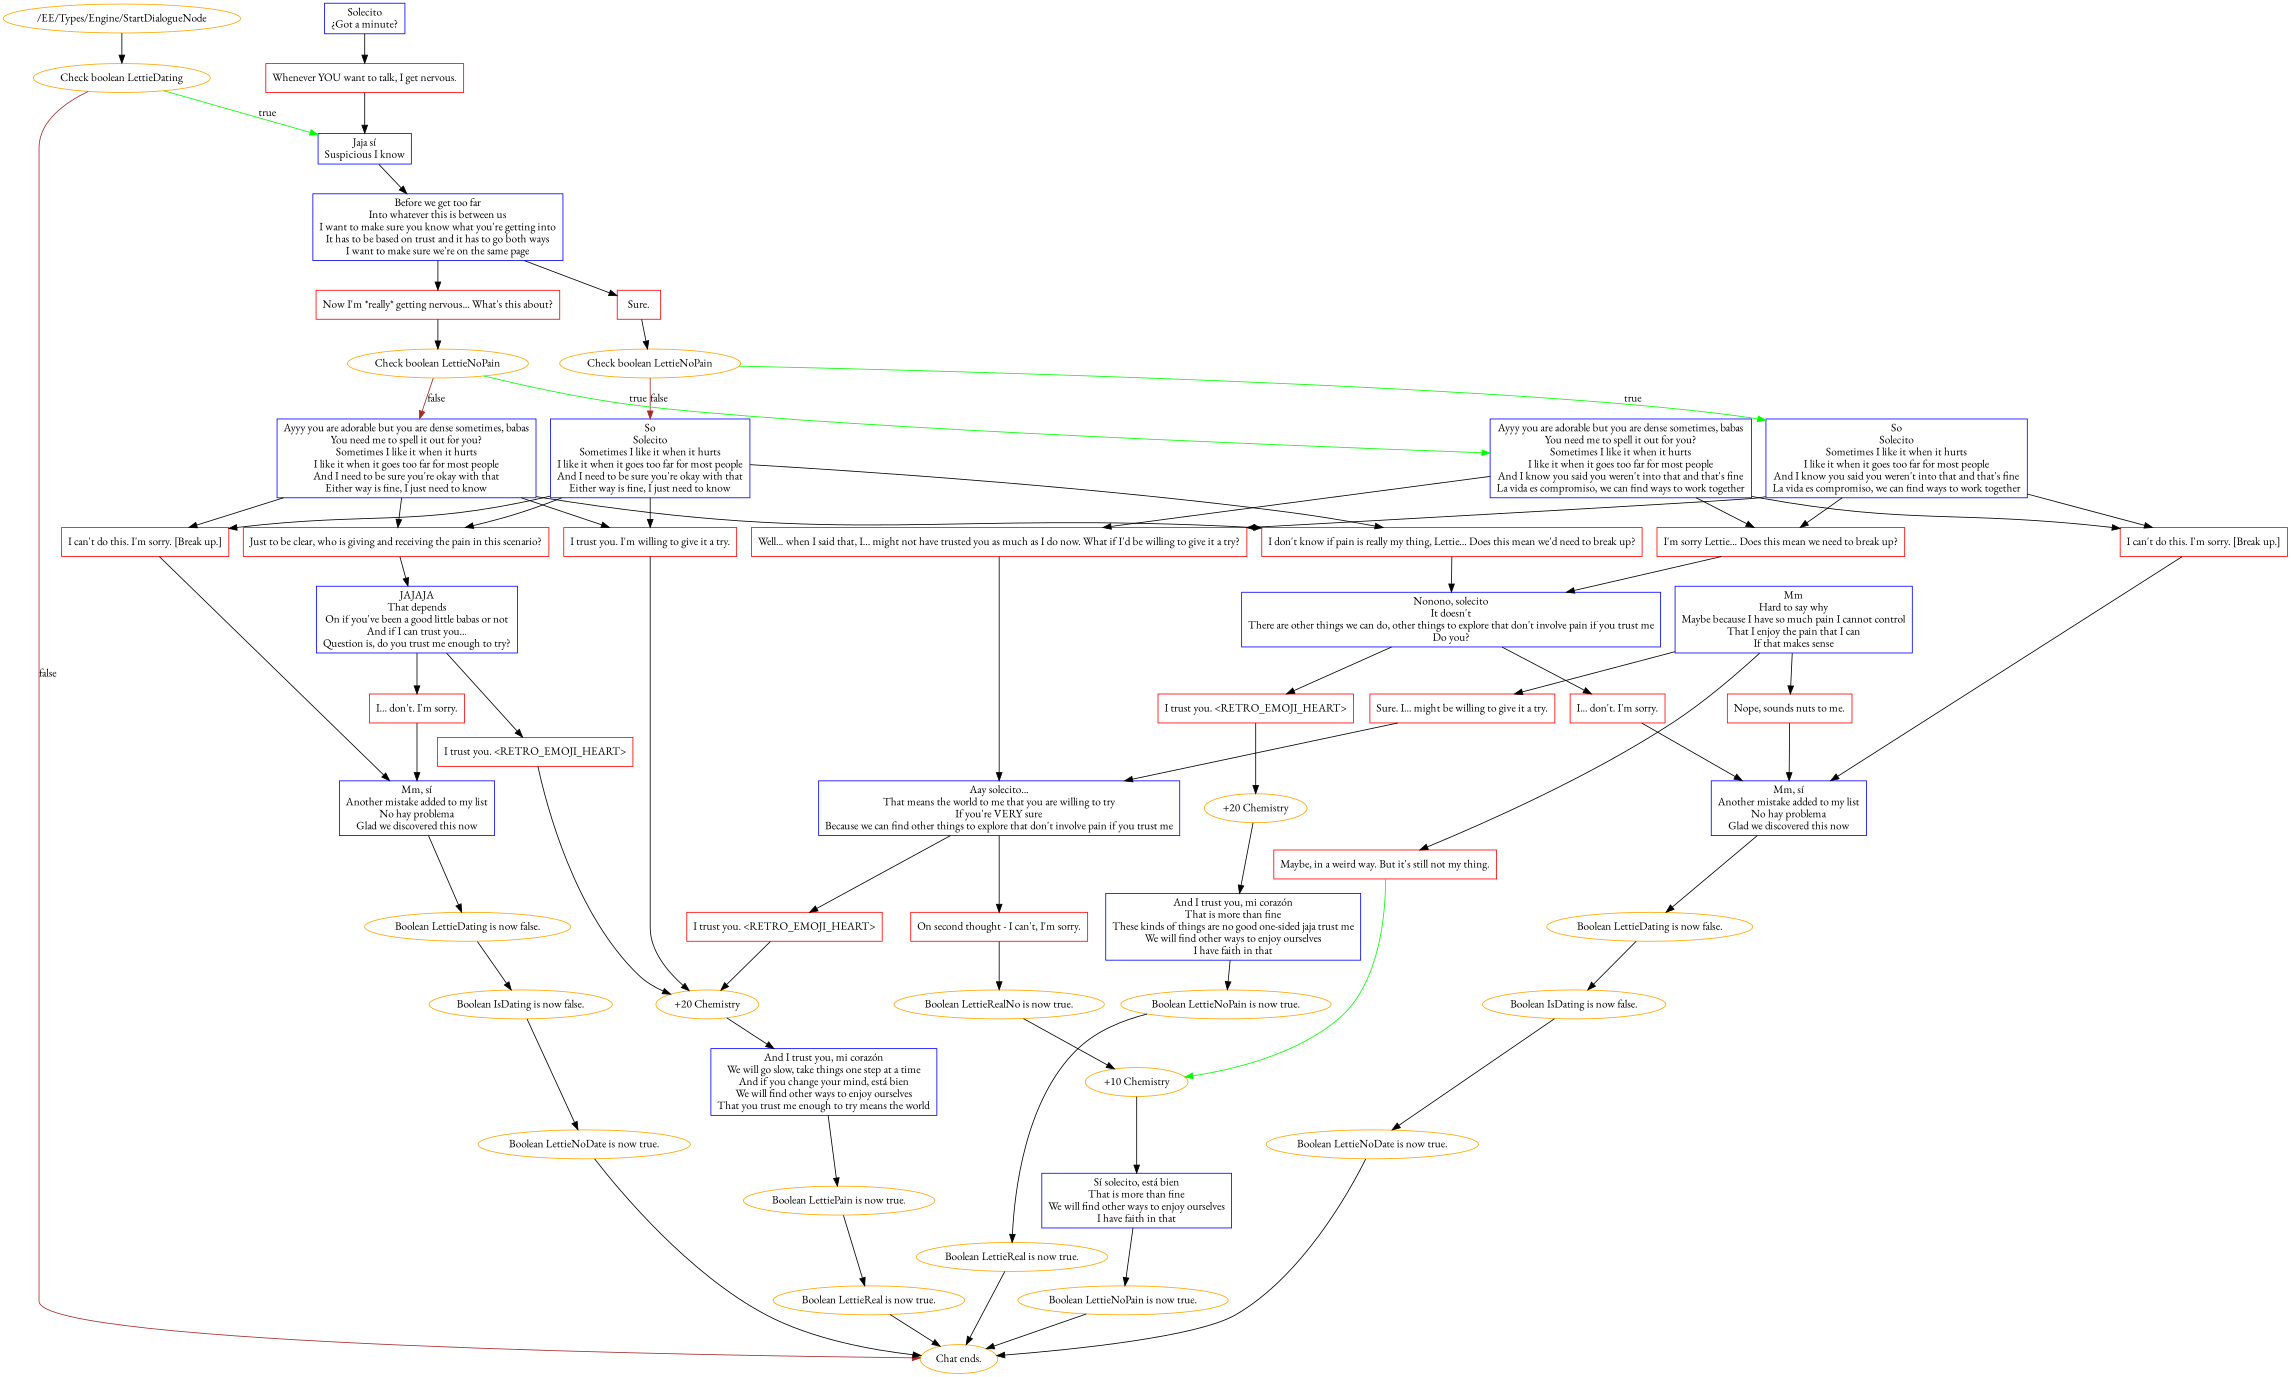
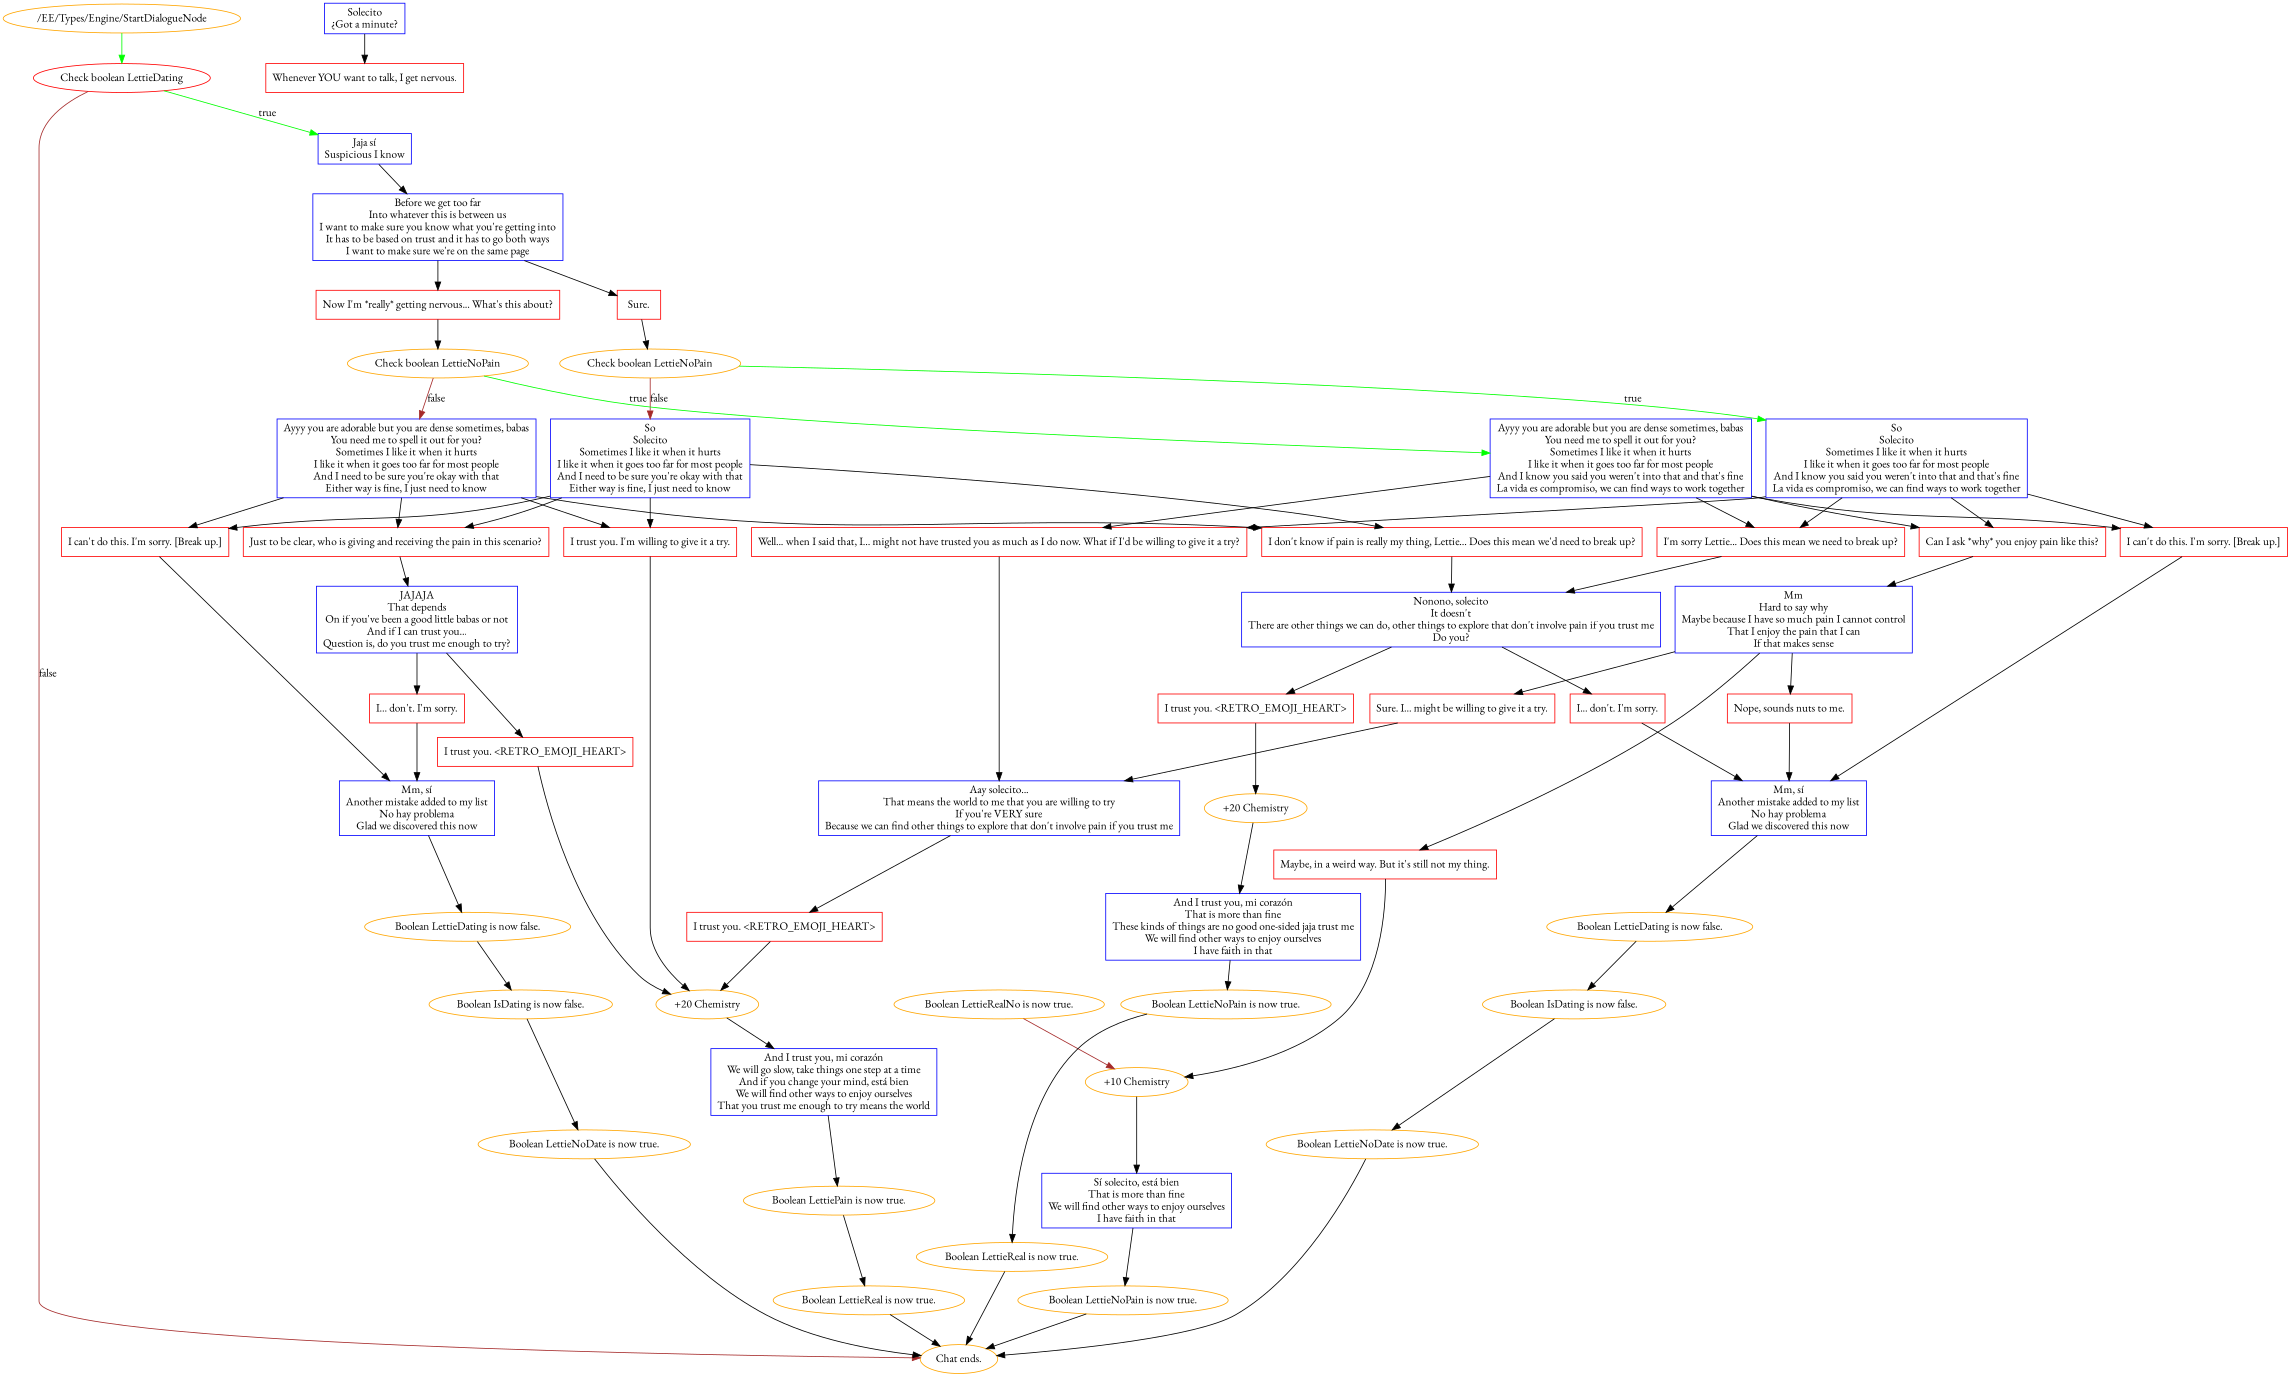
(122, 44) -> (122, 44)
(122, 78) -> (122, 78)
(365, 109) -> none
none -> (2012, 542)
(999, 927) -> none
(1336, 1021) -> (1336, 1021)
(1065, 1042) -> (1065, 1042)
